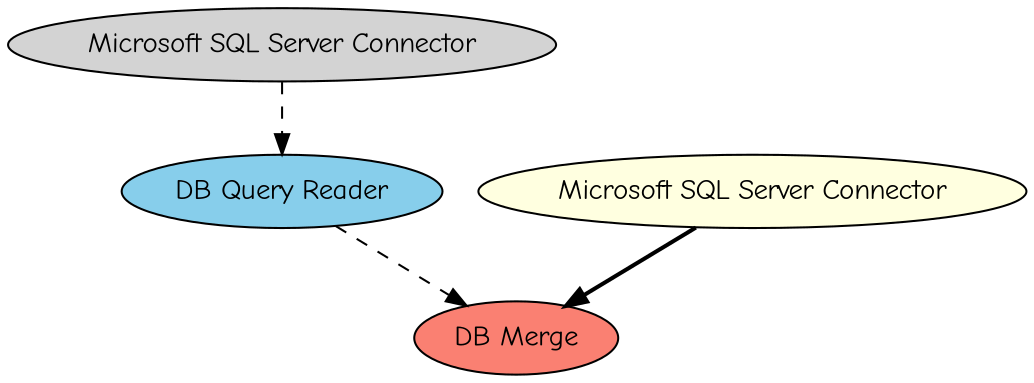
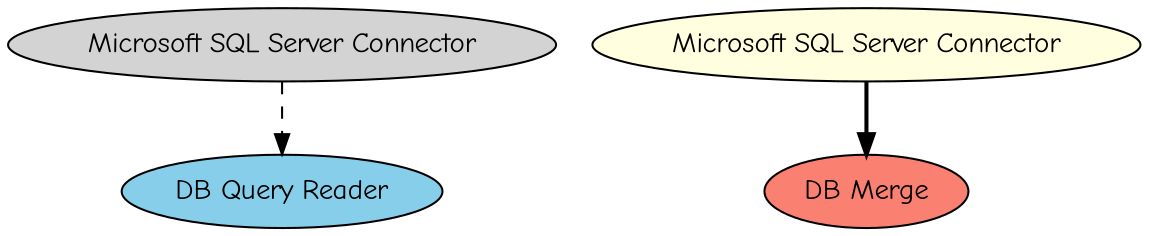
(392, 261) -> none
